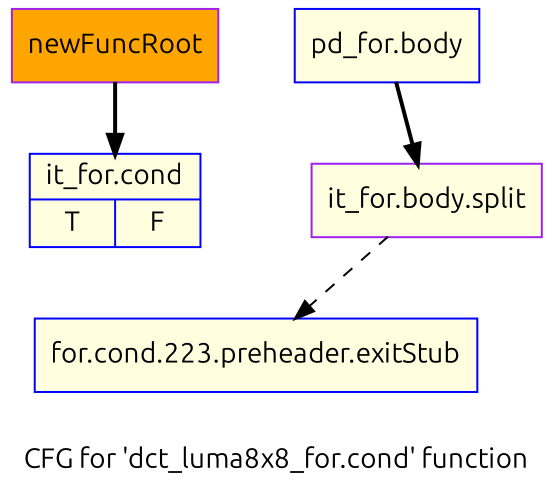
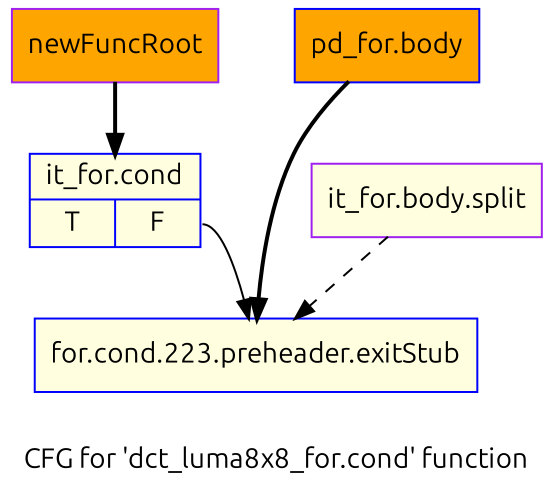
(387, 46) -> (387, 46)
(404, 113) -> (283, 181)
none -> (230, 257)
